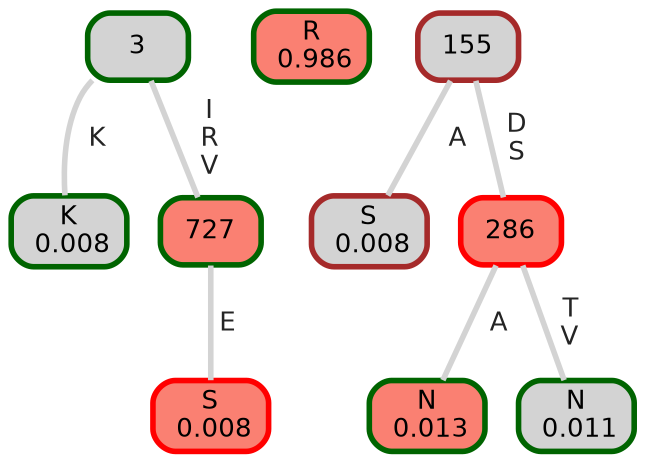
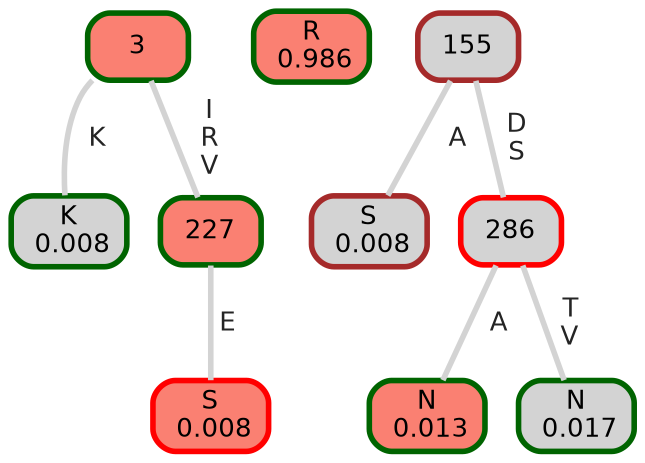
(138, 47) -> (138, 47)
(211, 231) -> (211, 231)
(511, 231) -> (511, 231)
(576, 416) -> (576, 416)
